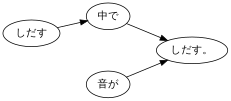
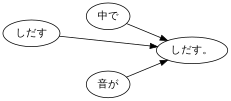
(69, 25) -> (105, 41)
